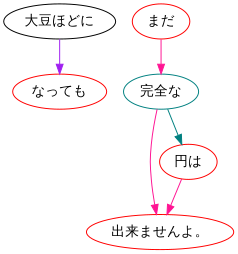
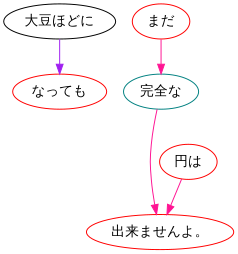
(173, 122) -> none
